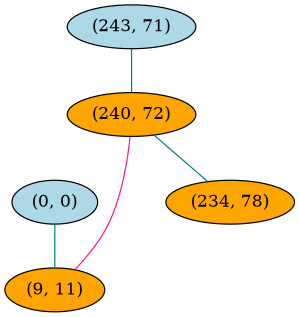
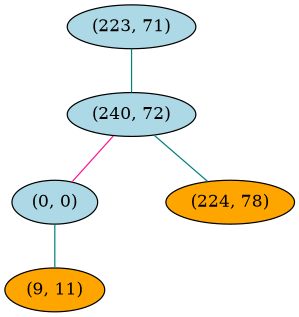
(132, 27) -> (132, 27)
(132, 114) -> (132, 114)
(230, 202) -> (230, 202)
(115, 208) -> (93, 159)
